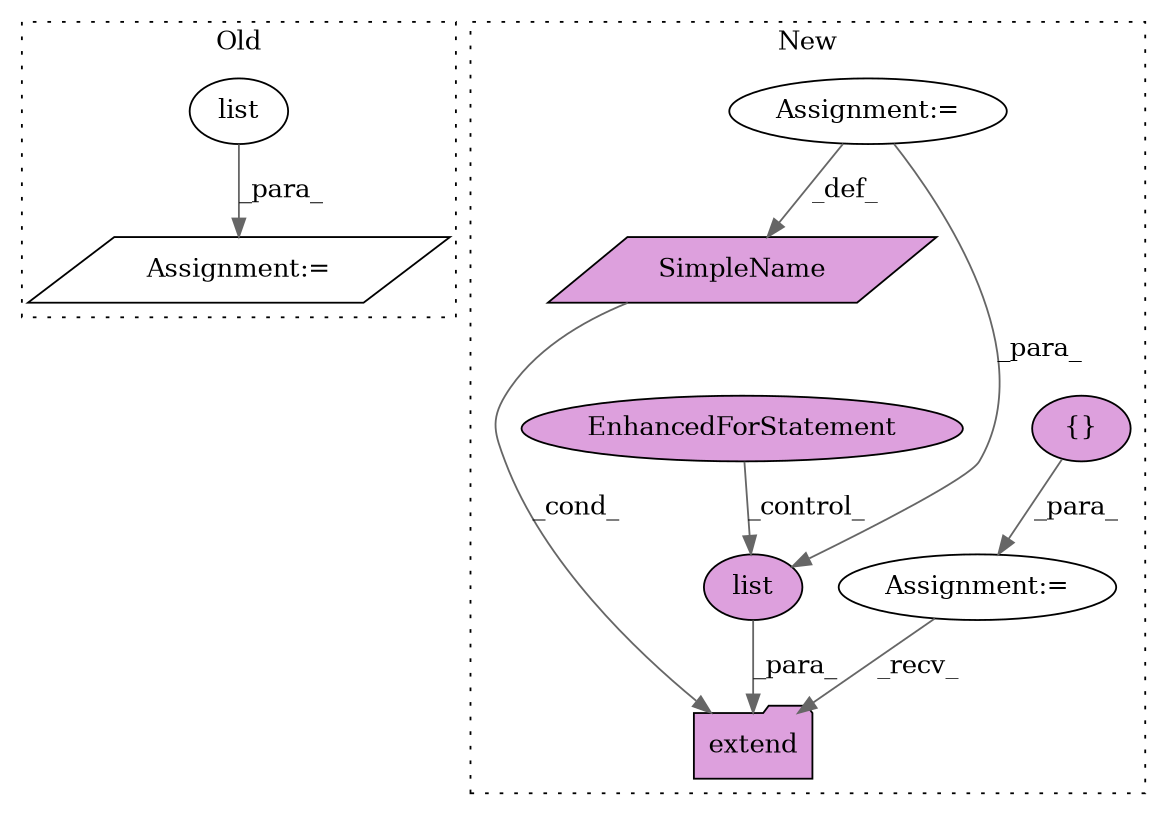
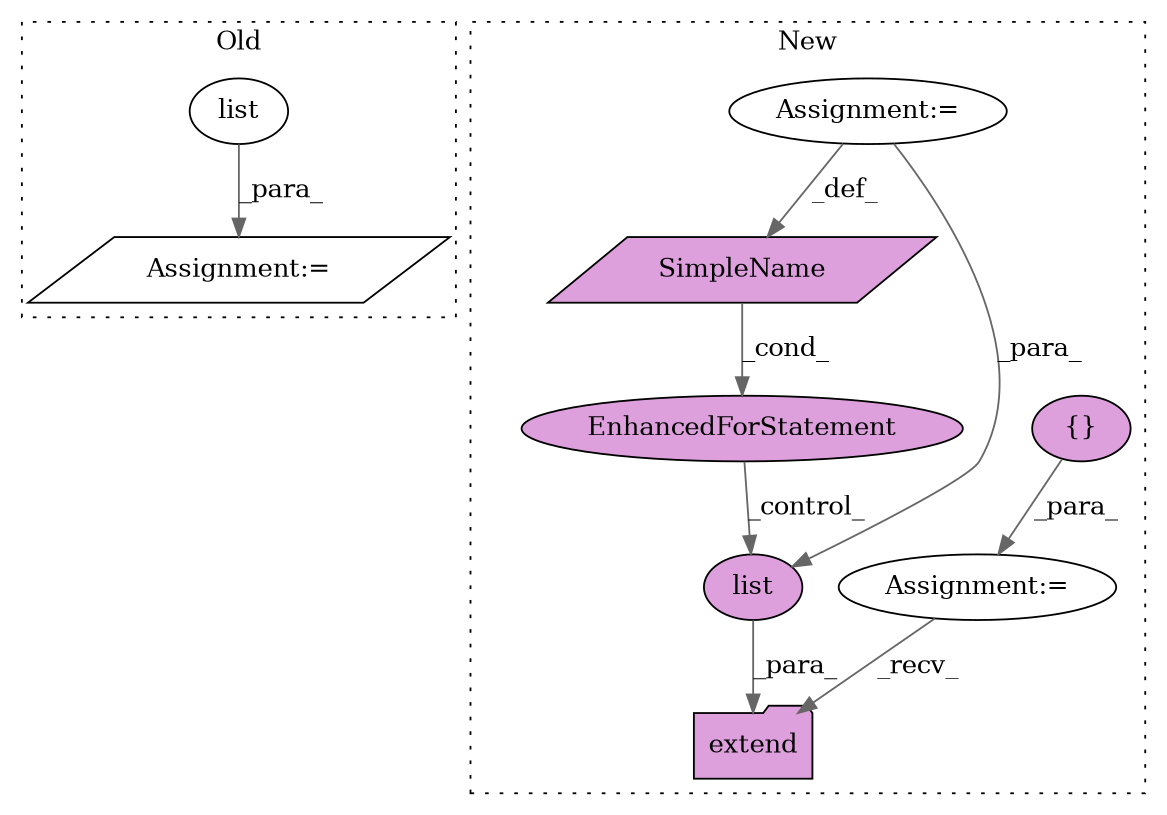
(522, 500) -> (742, 340)
